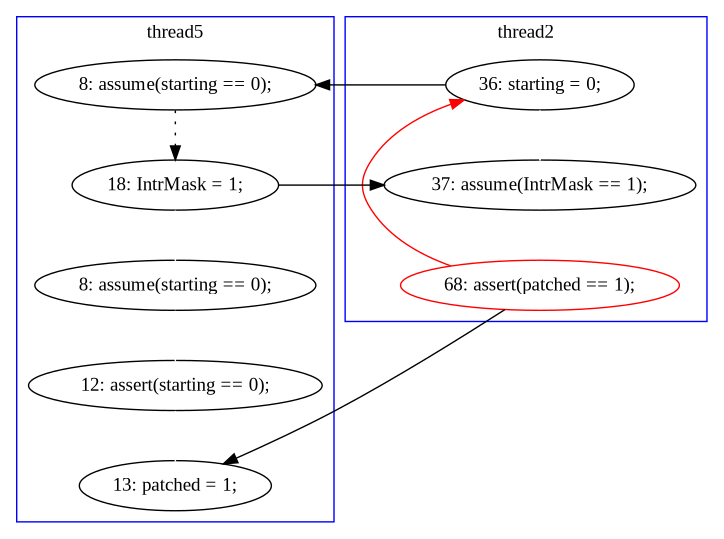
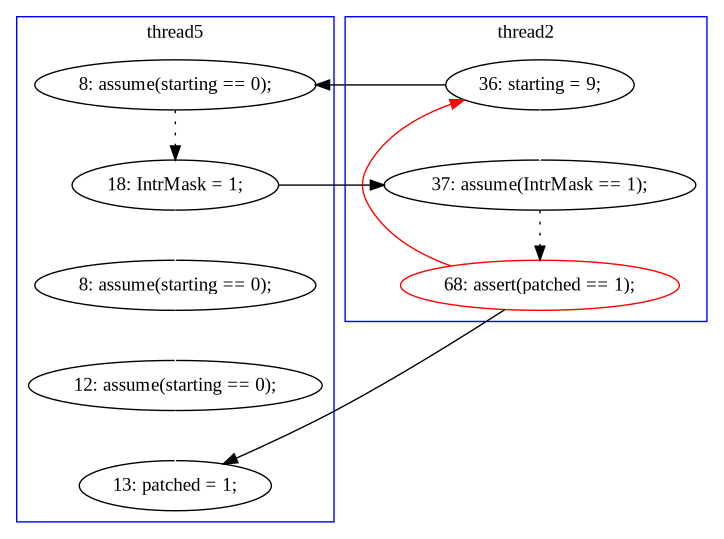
(540, 85) -> (540, 85)
none -> (540, 228)
(175, 385) -> (175, 385)
